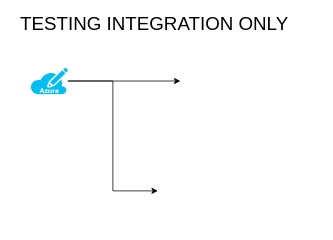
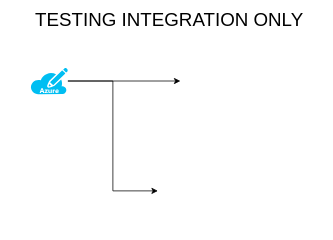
(154, 23) -> (169, 19)
